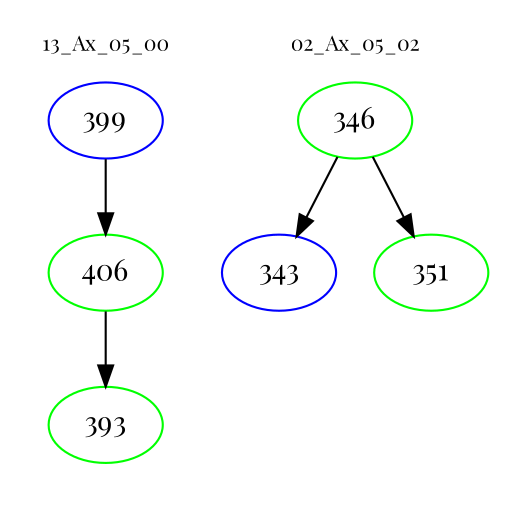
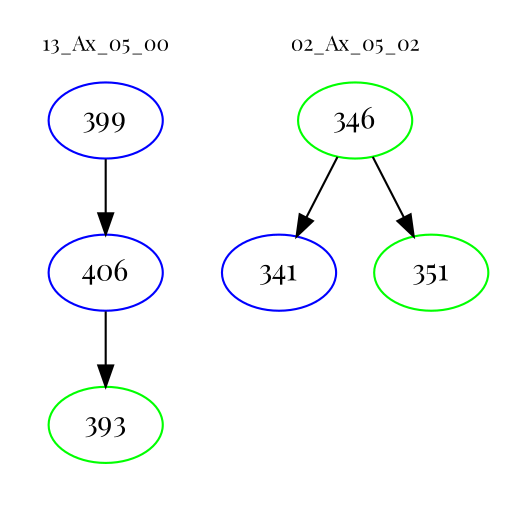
(106, 273) -> (106, 273)
(279, 273) -> (279, 273)
